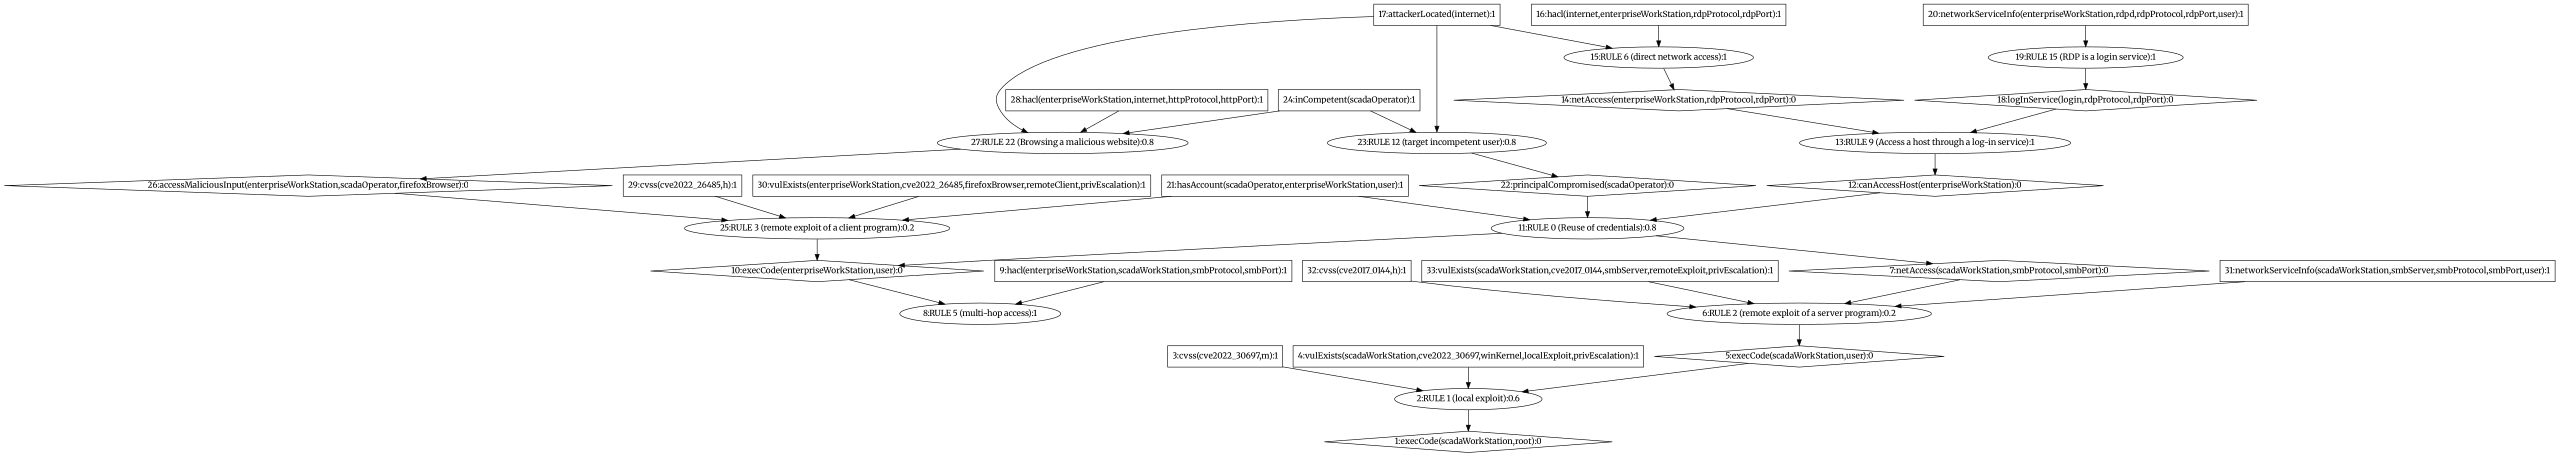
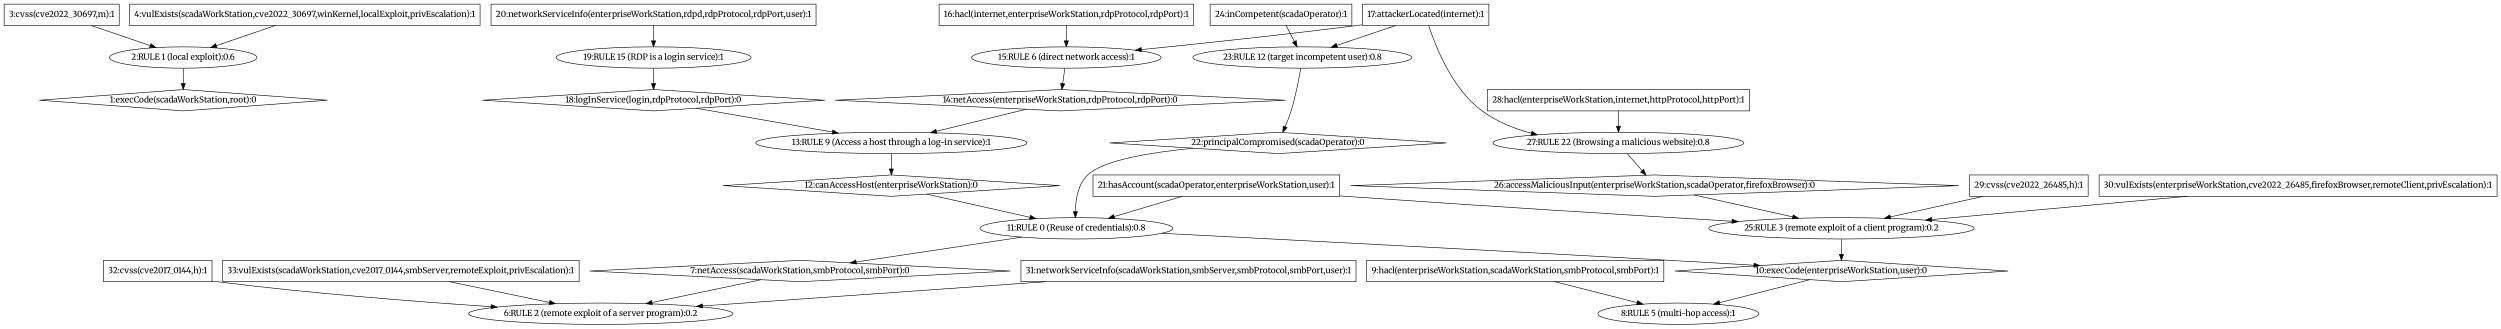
(1204, 122) -> none
(1799, 356) -> none
